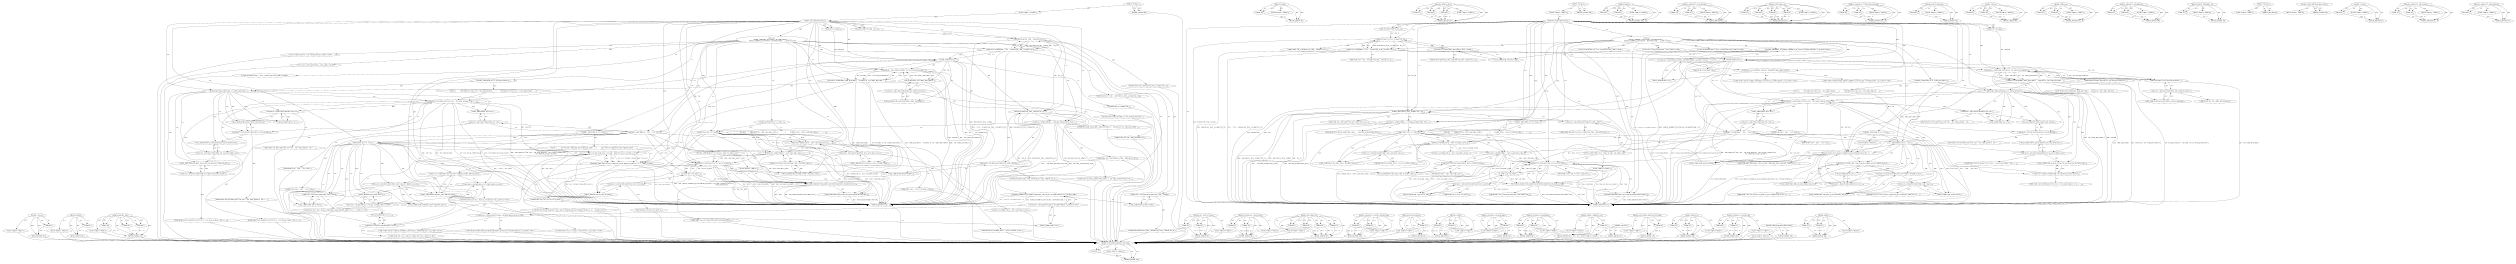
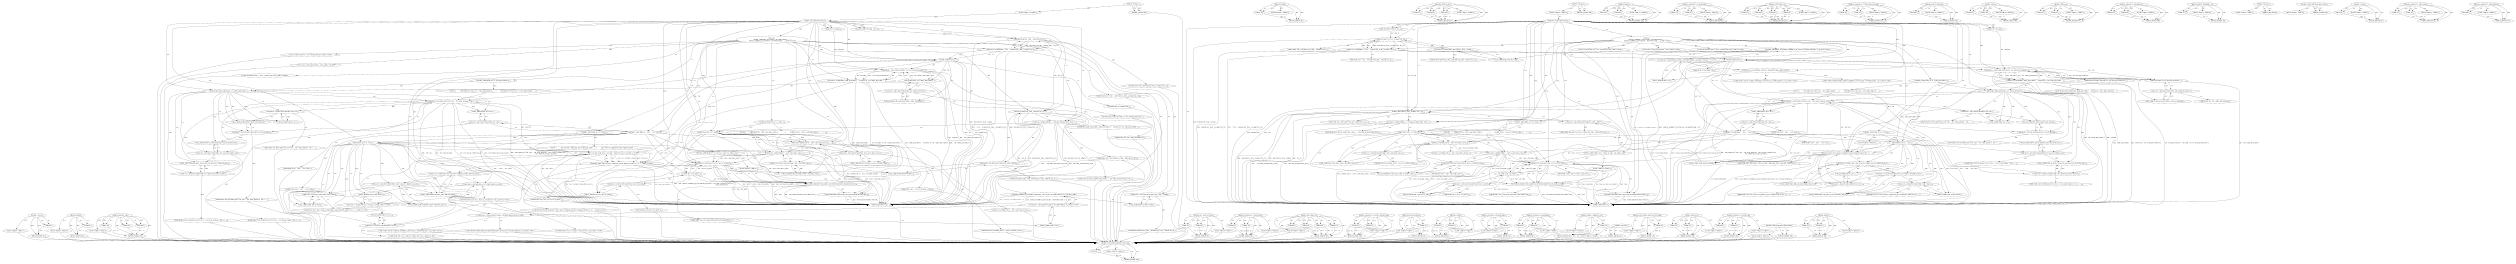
(374, 201) -> none
